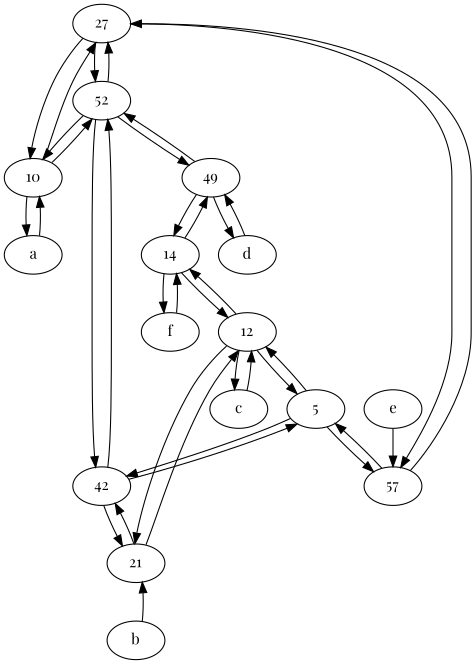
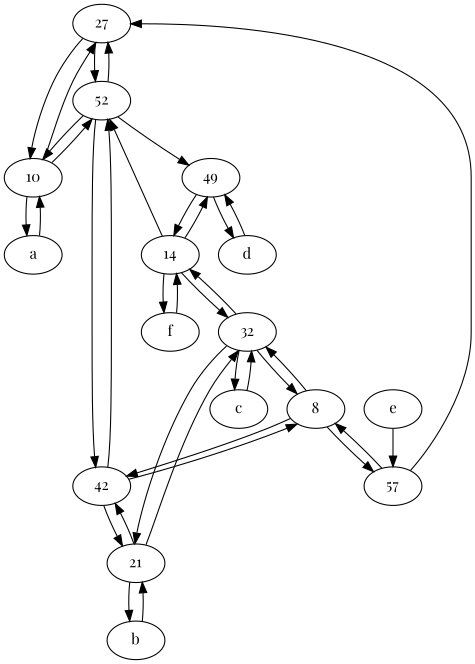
(441, 128) -> none
(164, 140) -> (138, 183)
(247, 332) -> (247, 332)
(316, 409) -> (316, 409)
none -> (129, 596)
